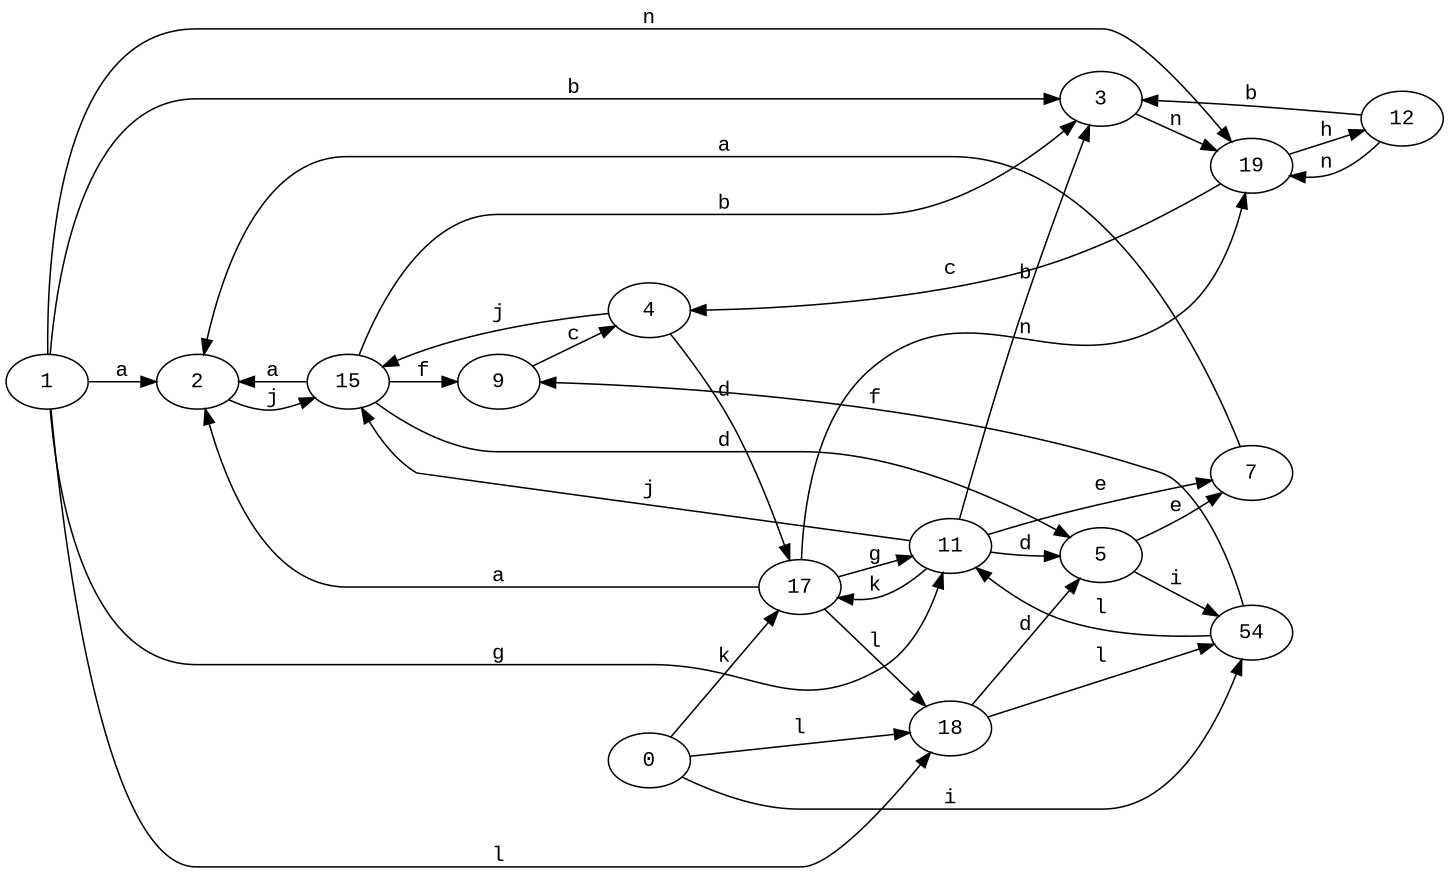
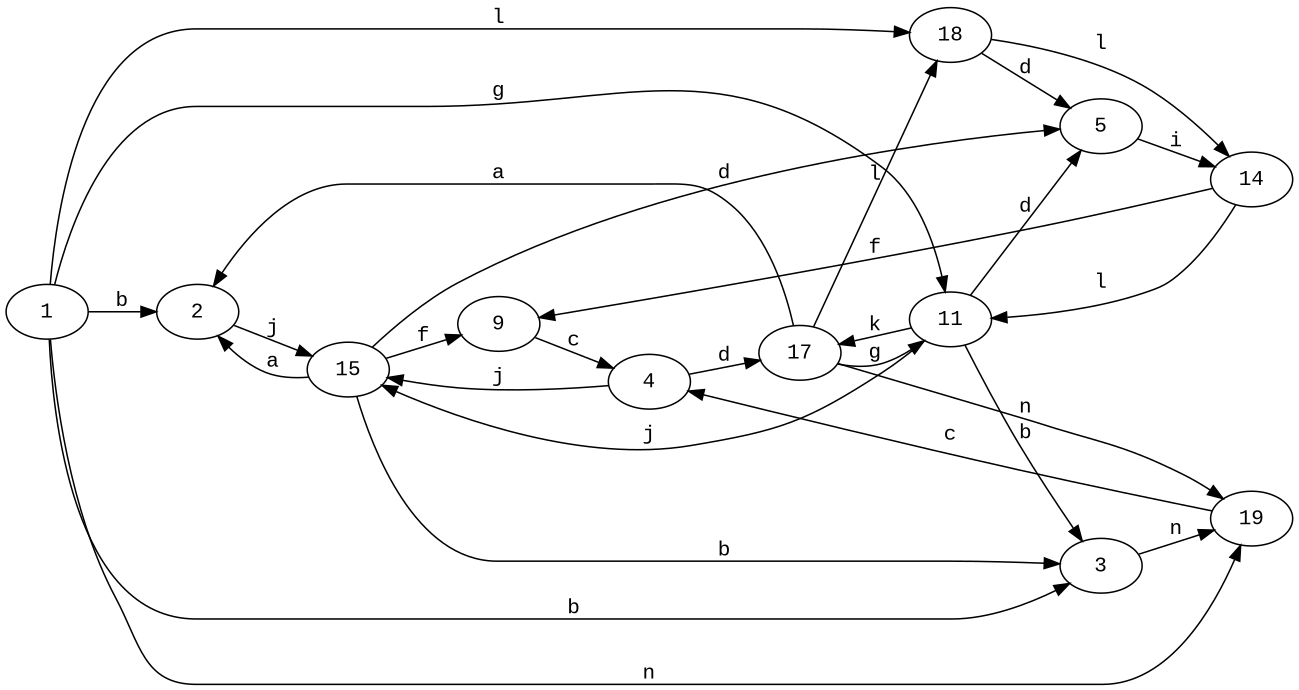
(1402, 119) -> none
(122, 370) -> (122, 300)
(1252, 473) -> none
(1252, 633) -> (1252, 179)
(649, 760) -> none
